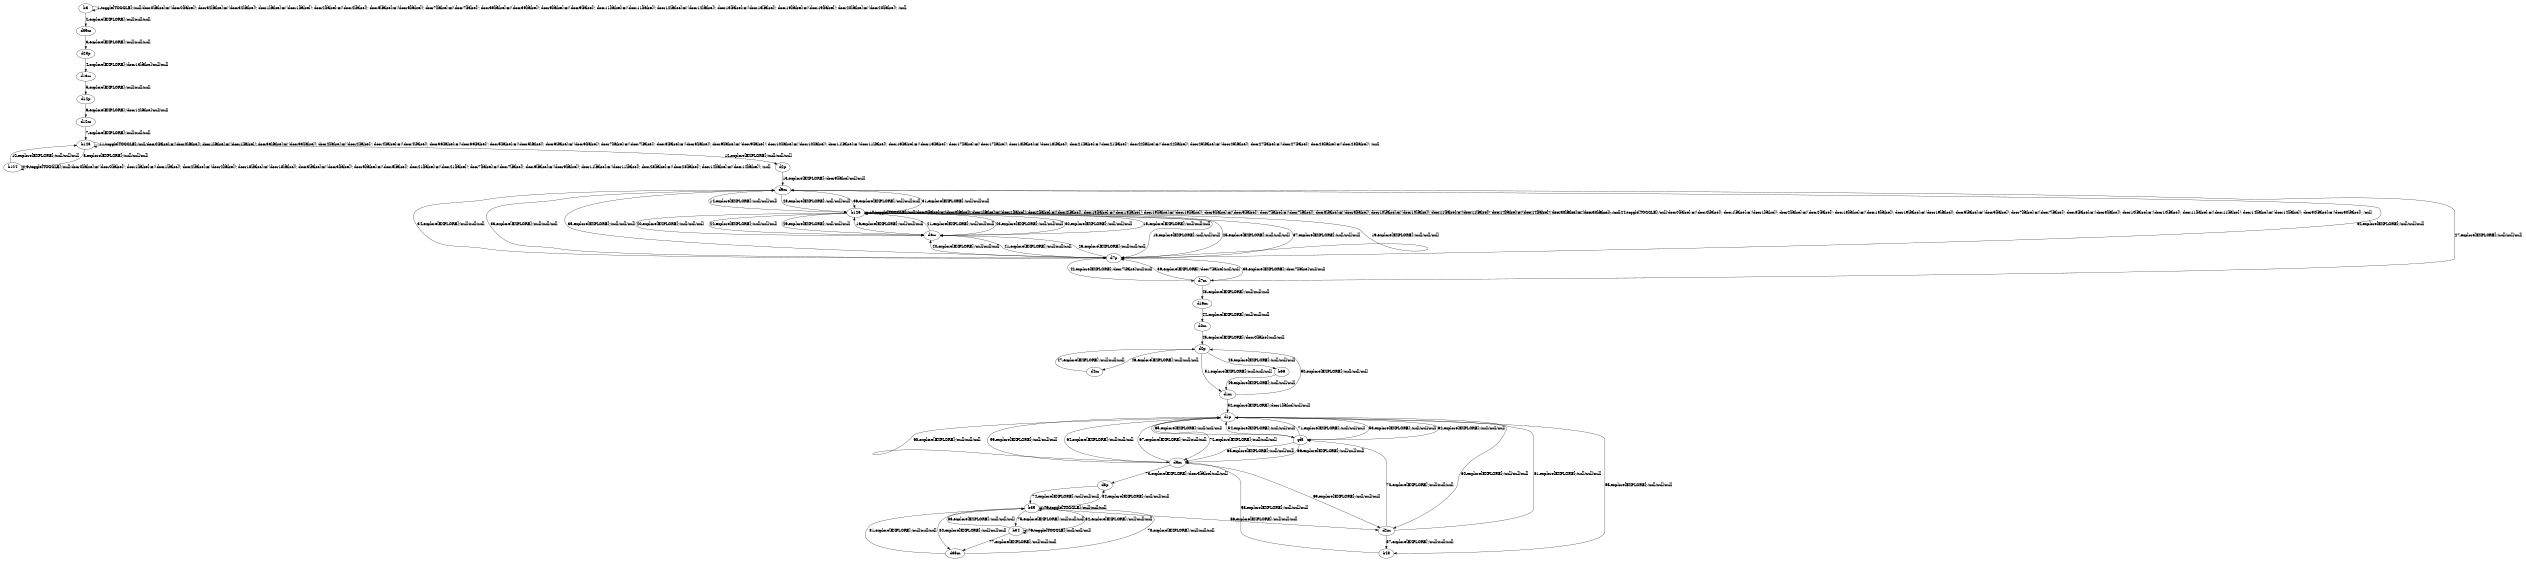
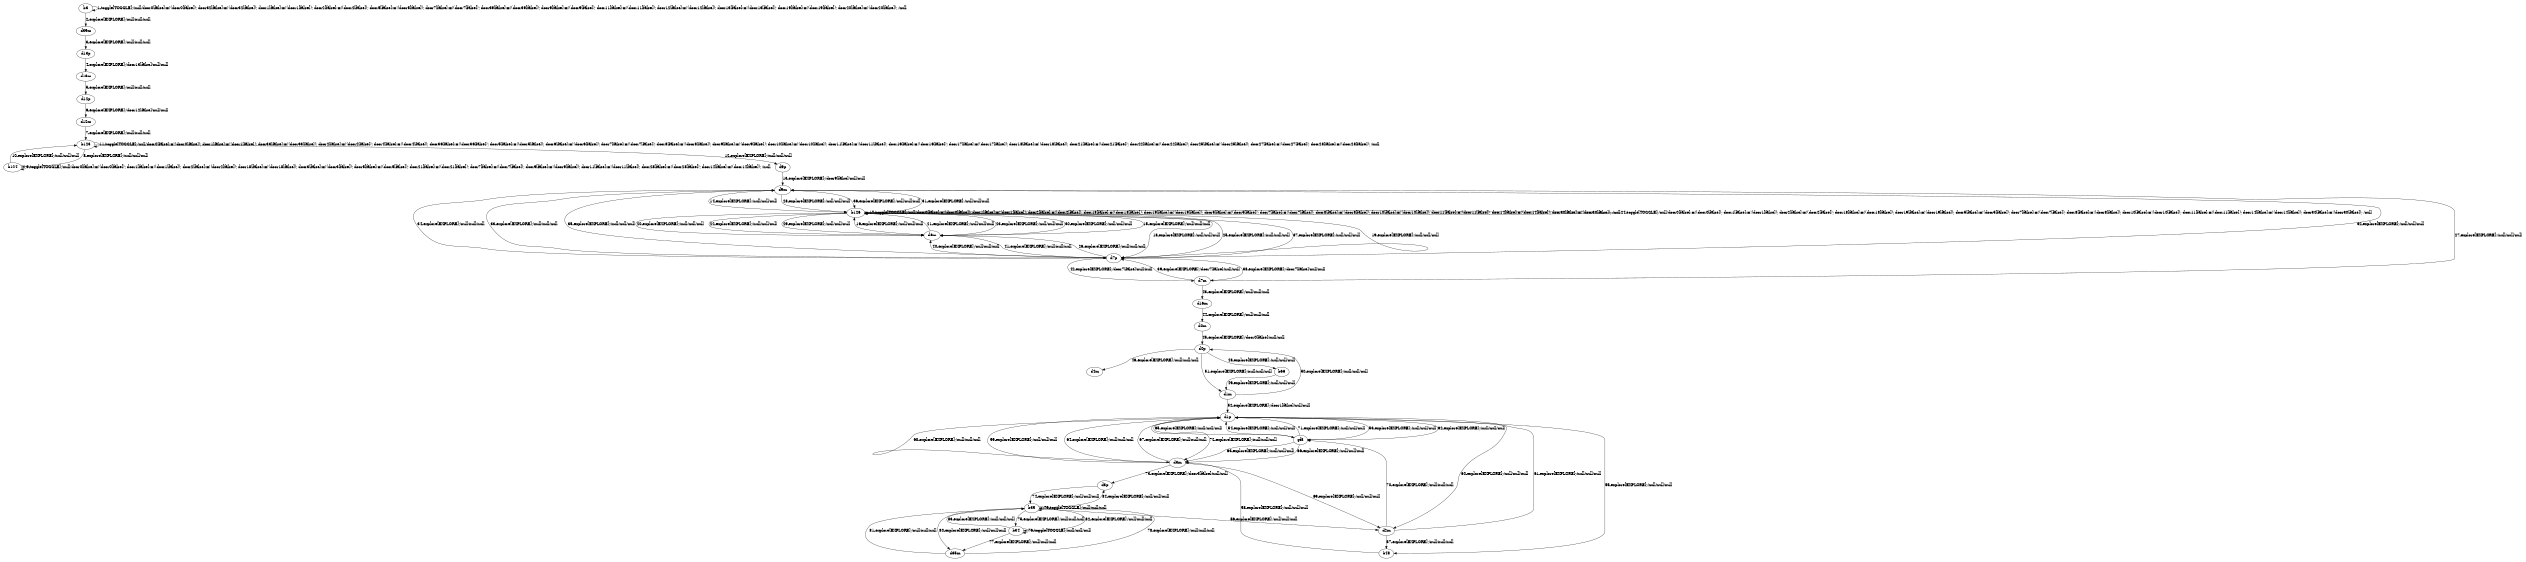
(86, 54) -> (86, 54)
(783, 167) -> (783, 167)
(1105, 351) -> none
